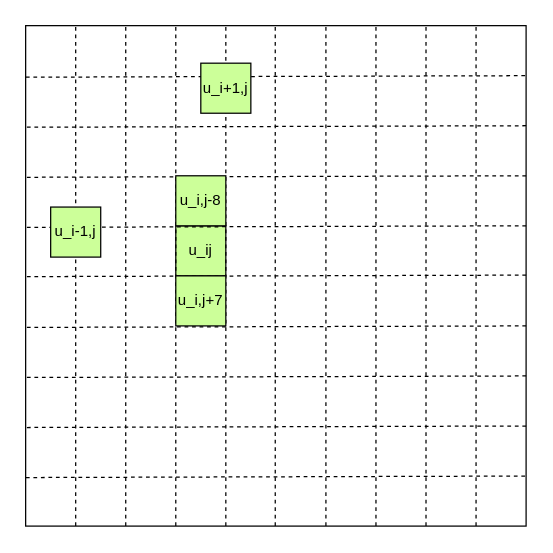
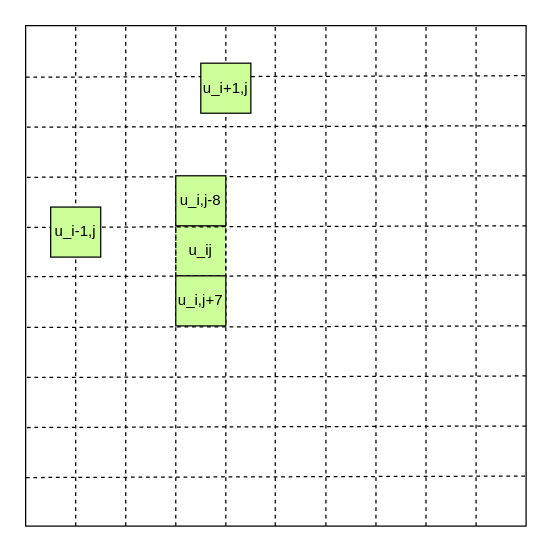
(201, 251) -> (201, 251)
